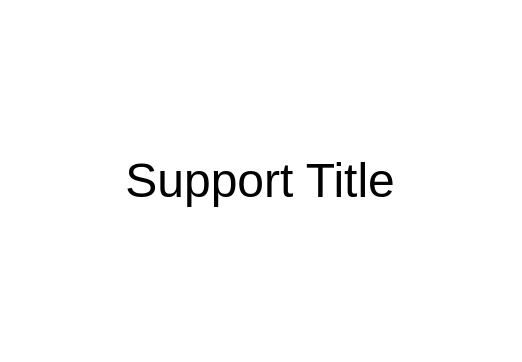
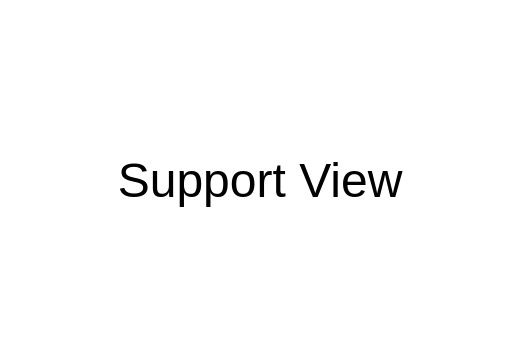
(261, 181) -> (261, 181)
